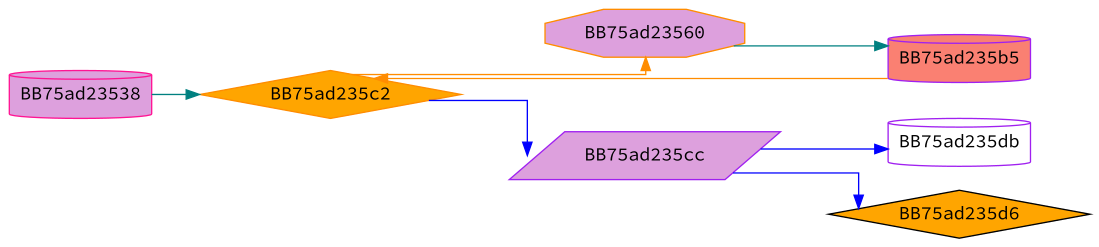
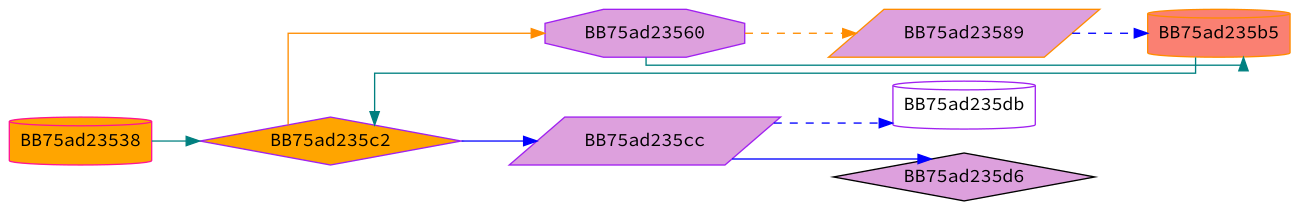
(645, 33) -> (645, 33)
none -> (964, 33)
(959, 59) -> (1219, 33)
(663, 79) -> (774, 73)
(80, 94) -> (80, 141)
(330, 94) -> (330, 141)
(818, 149) -> (827, 123)
(959, 214) -> (964, 177)
